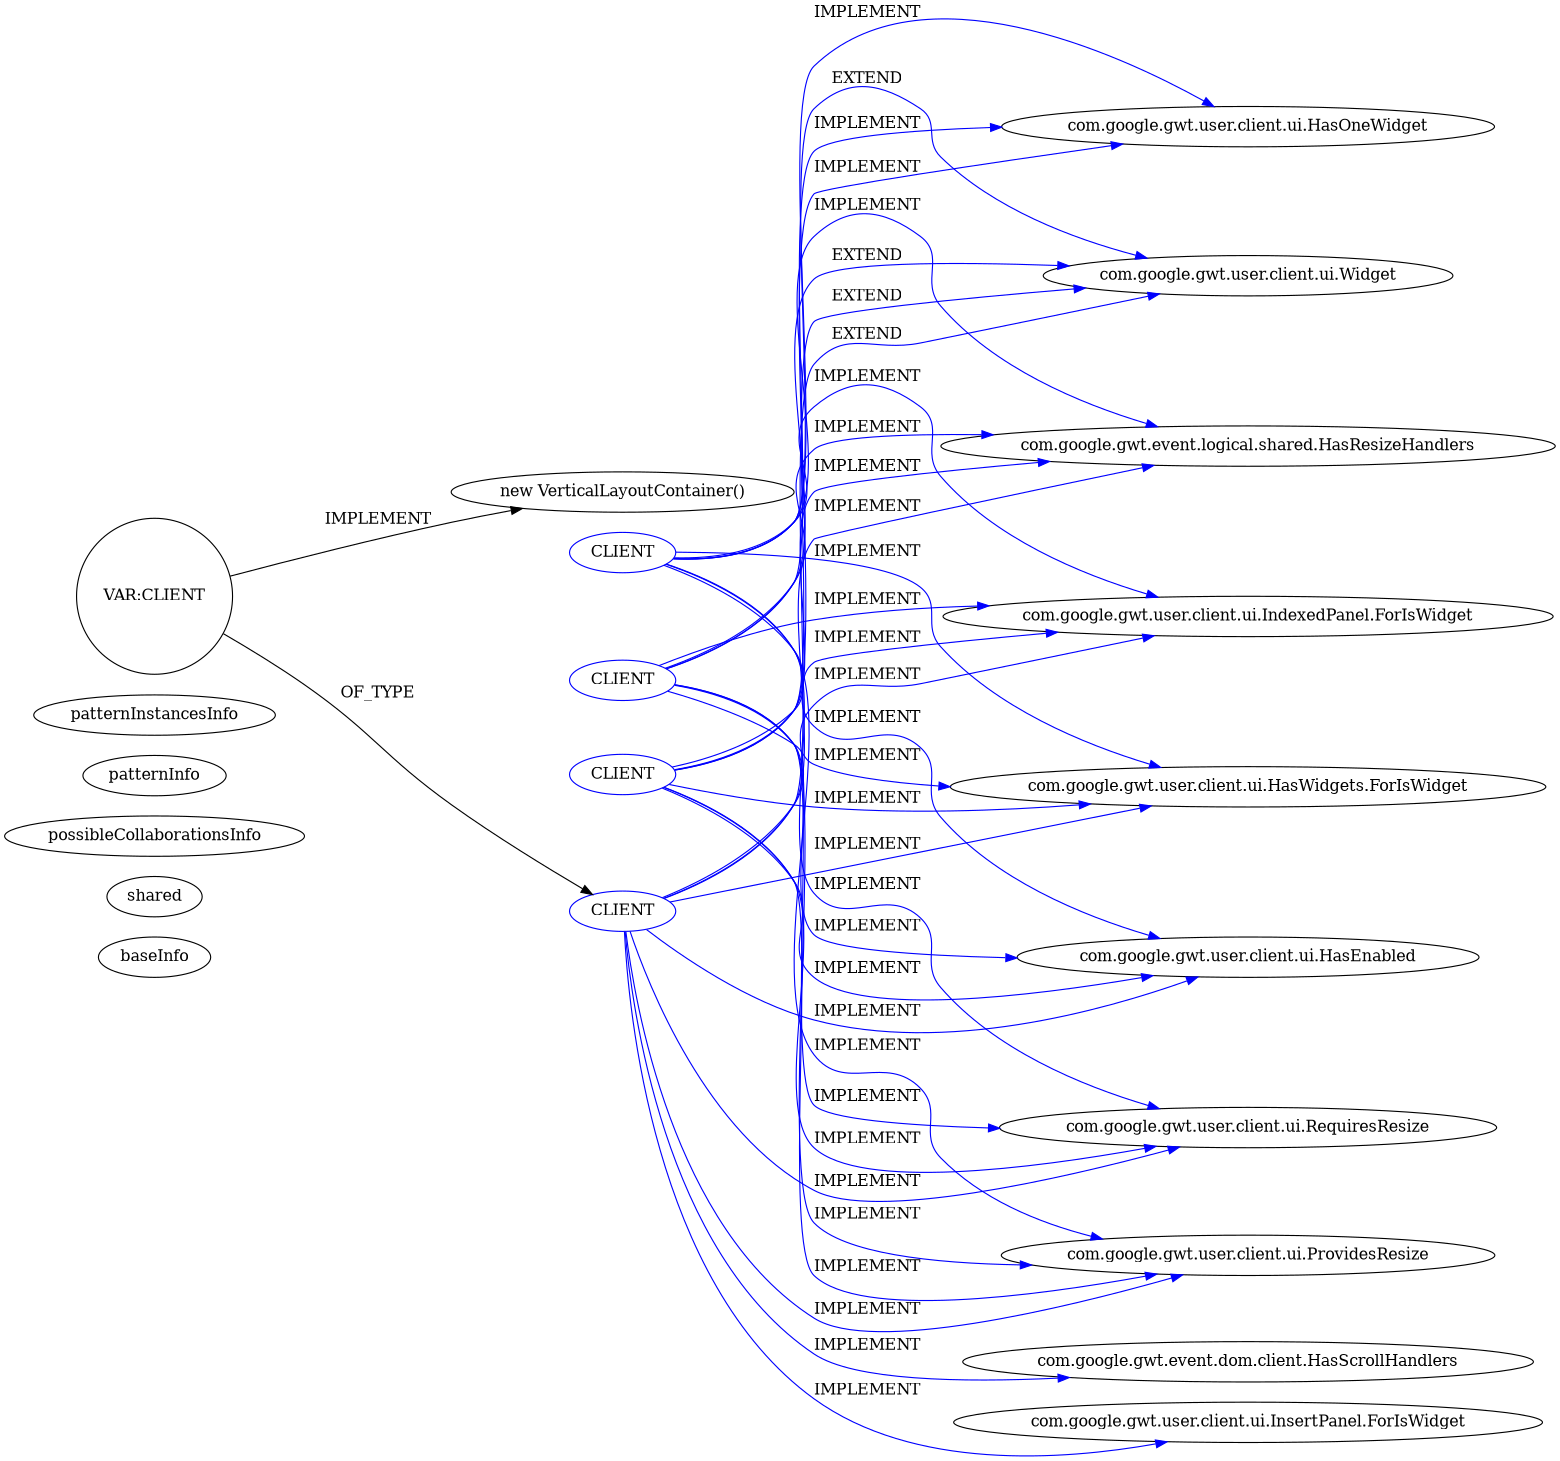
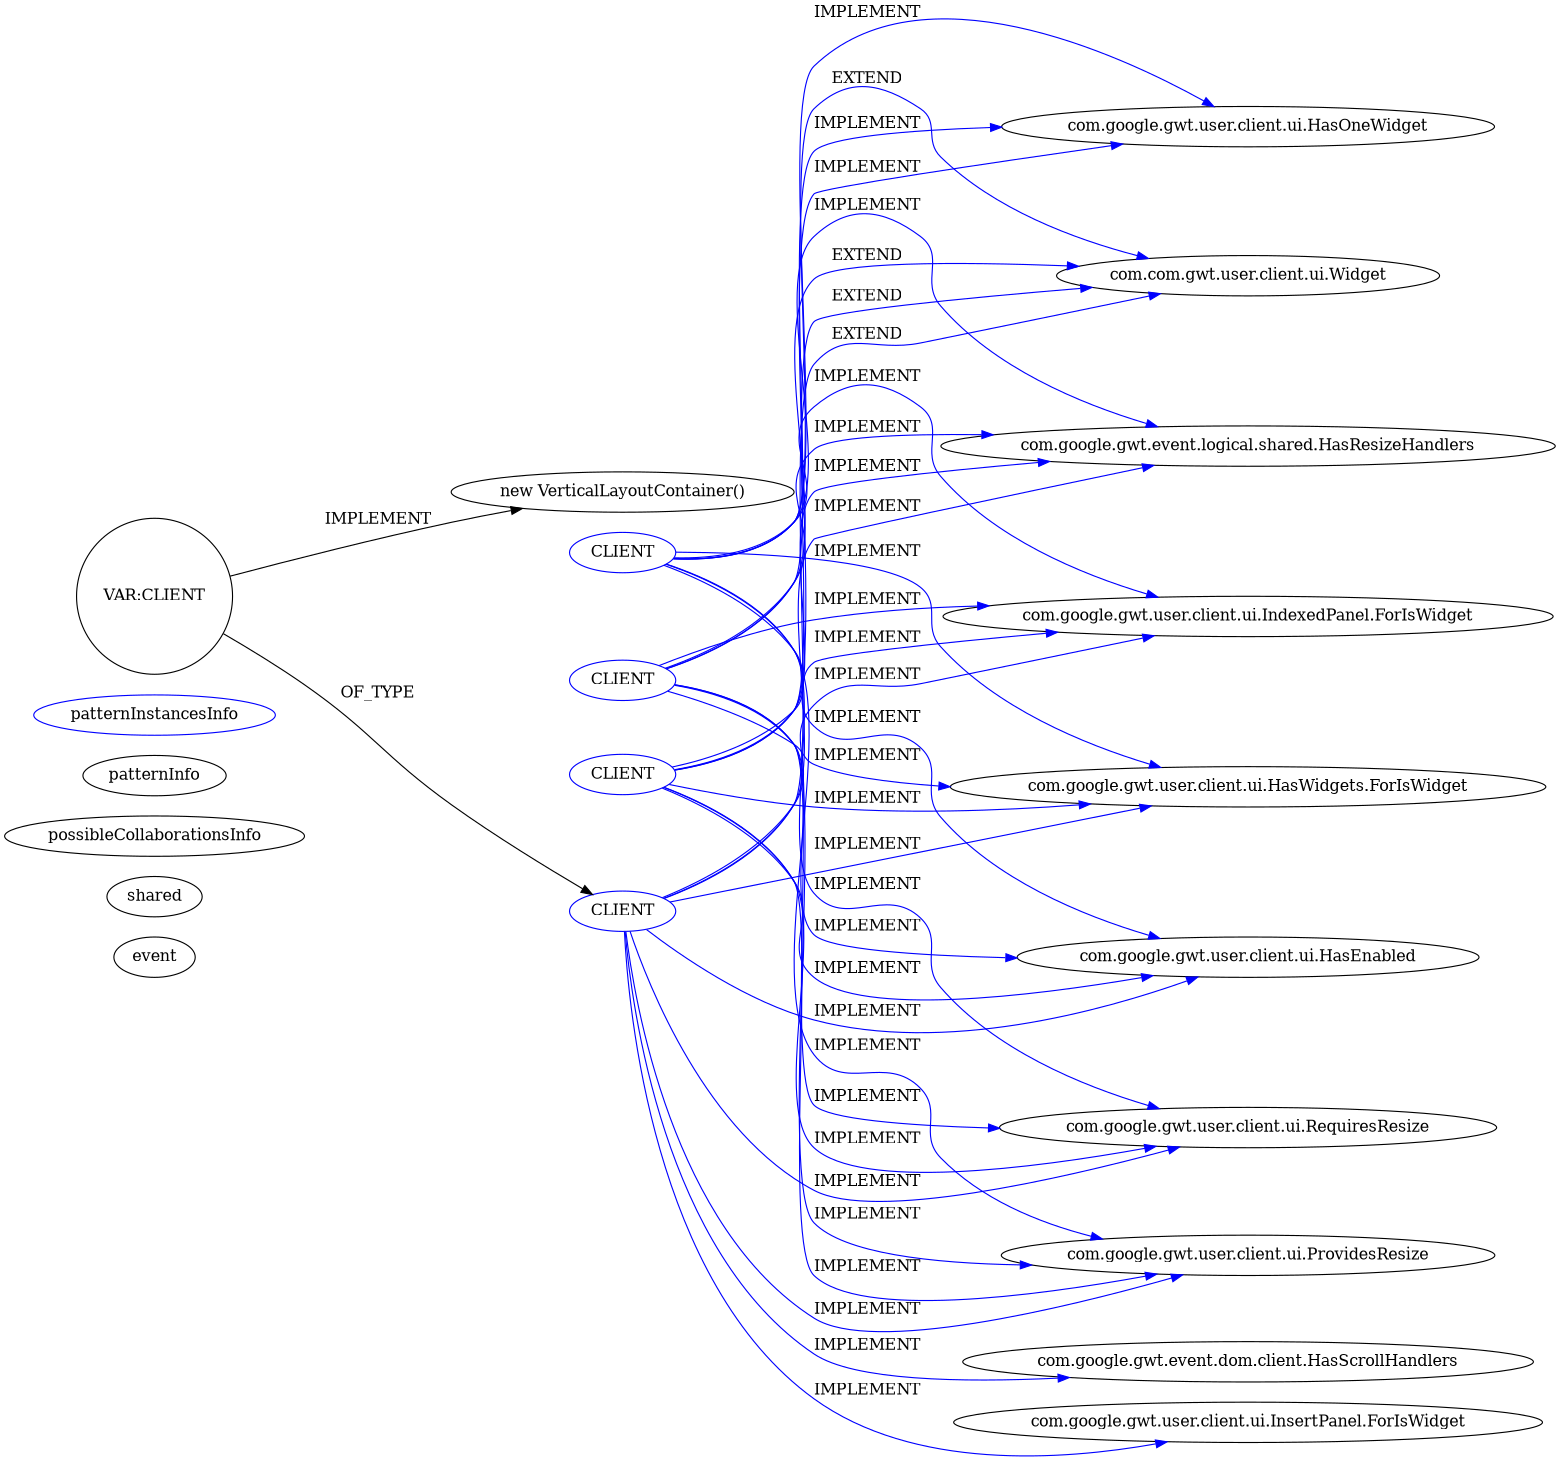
(1248, 276) -> (1248, 276)
(155, 715) -> (155, 715)
(155, 957) -> (155, 957)
